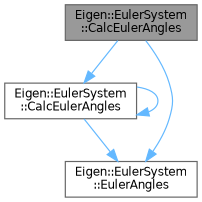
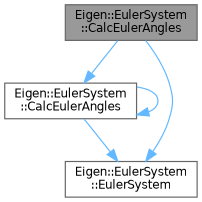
(131, 179) -> (131, 179)
